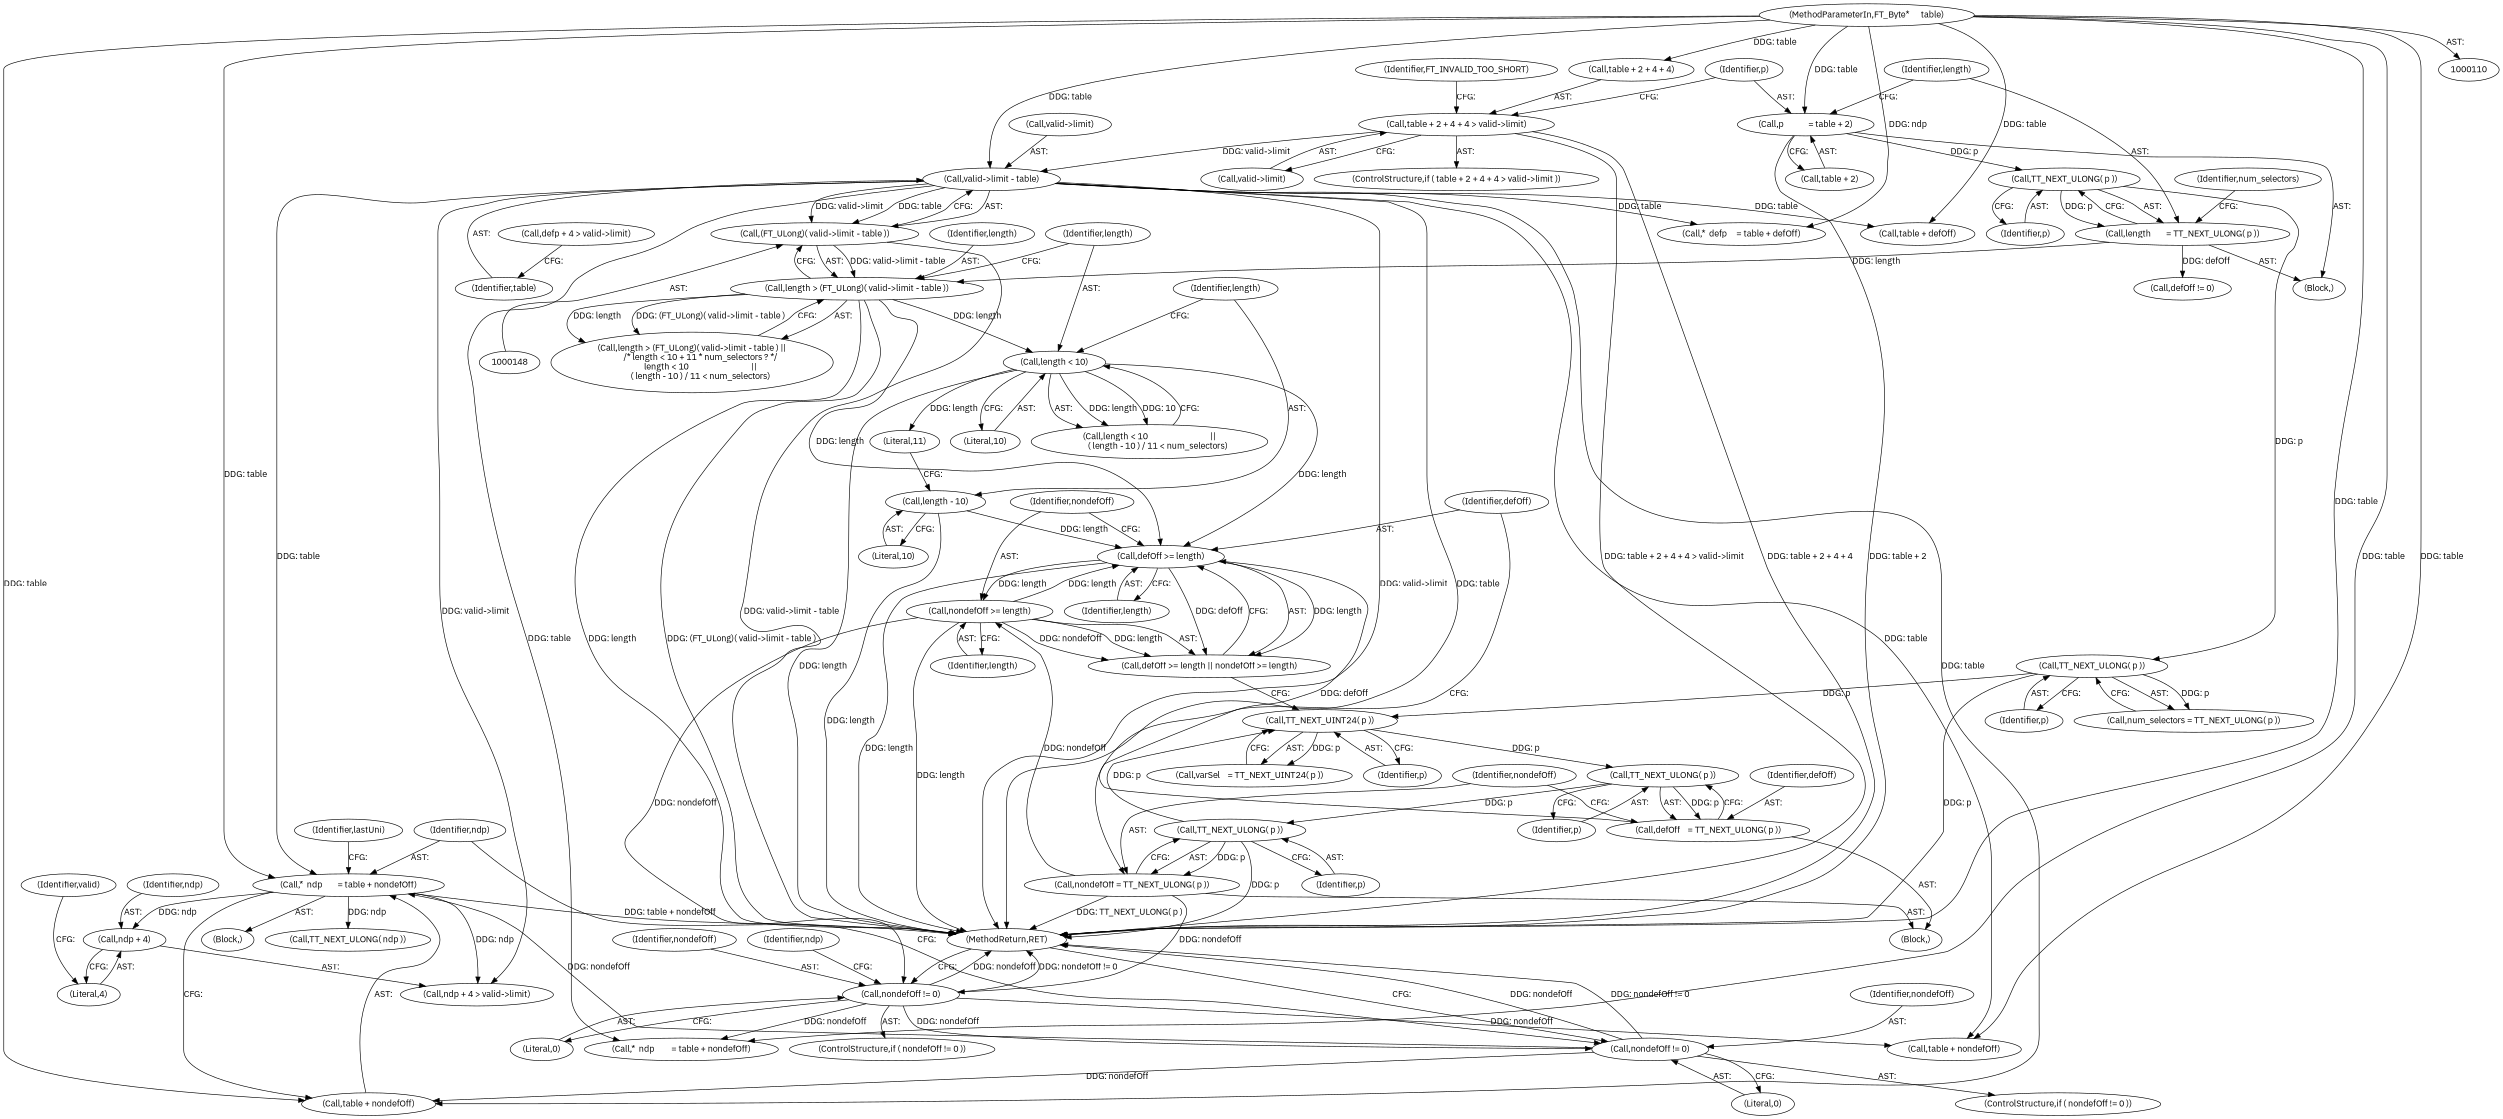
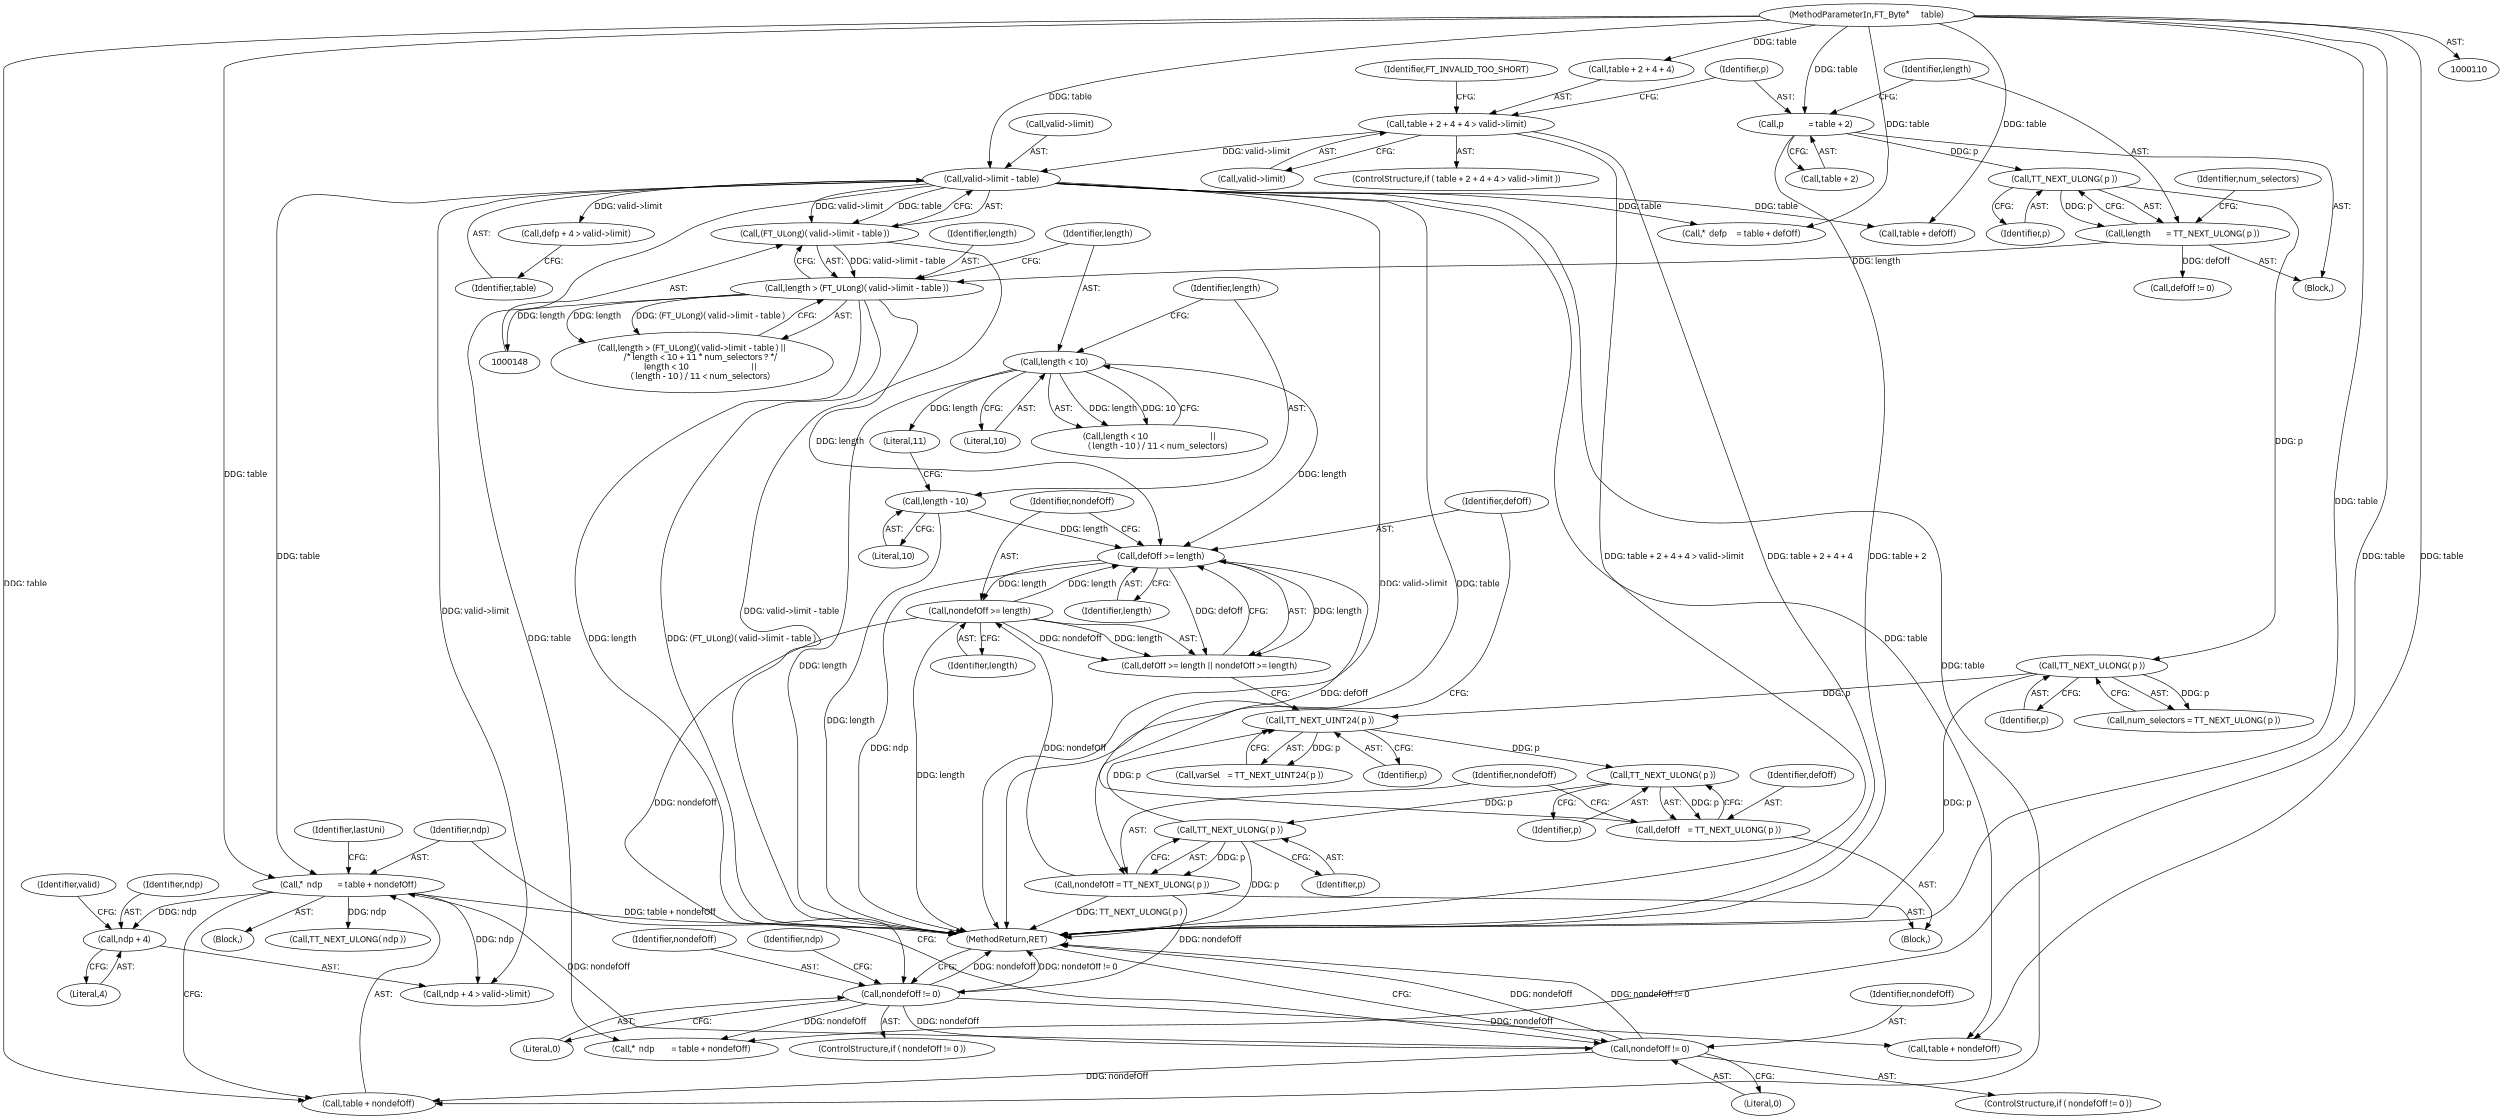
(1908, 125) -> (1908, 125)
none -> (748, 184)
(960, 323) -> (575, 305)
(889, 748) -> (889, 748)
(54, 940) -> (91, 911)
